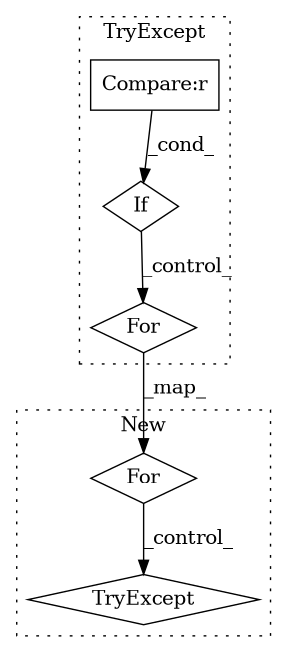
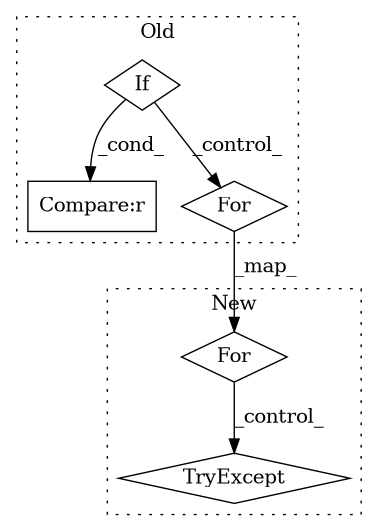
(155, 33) -> (158, 33)
(149, 139) -> (101, 129)
